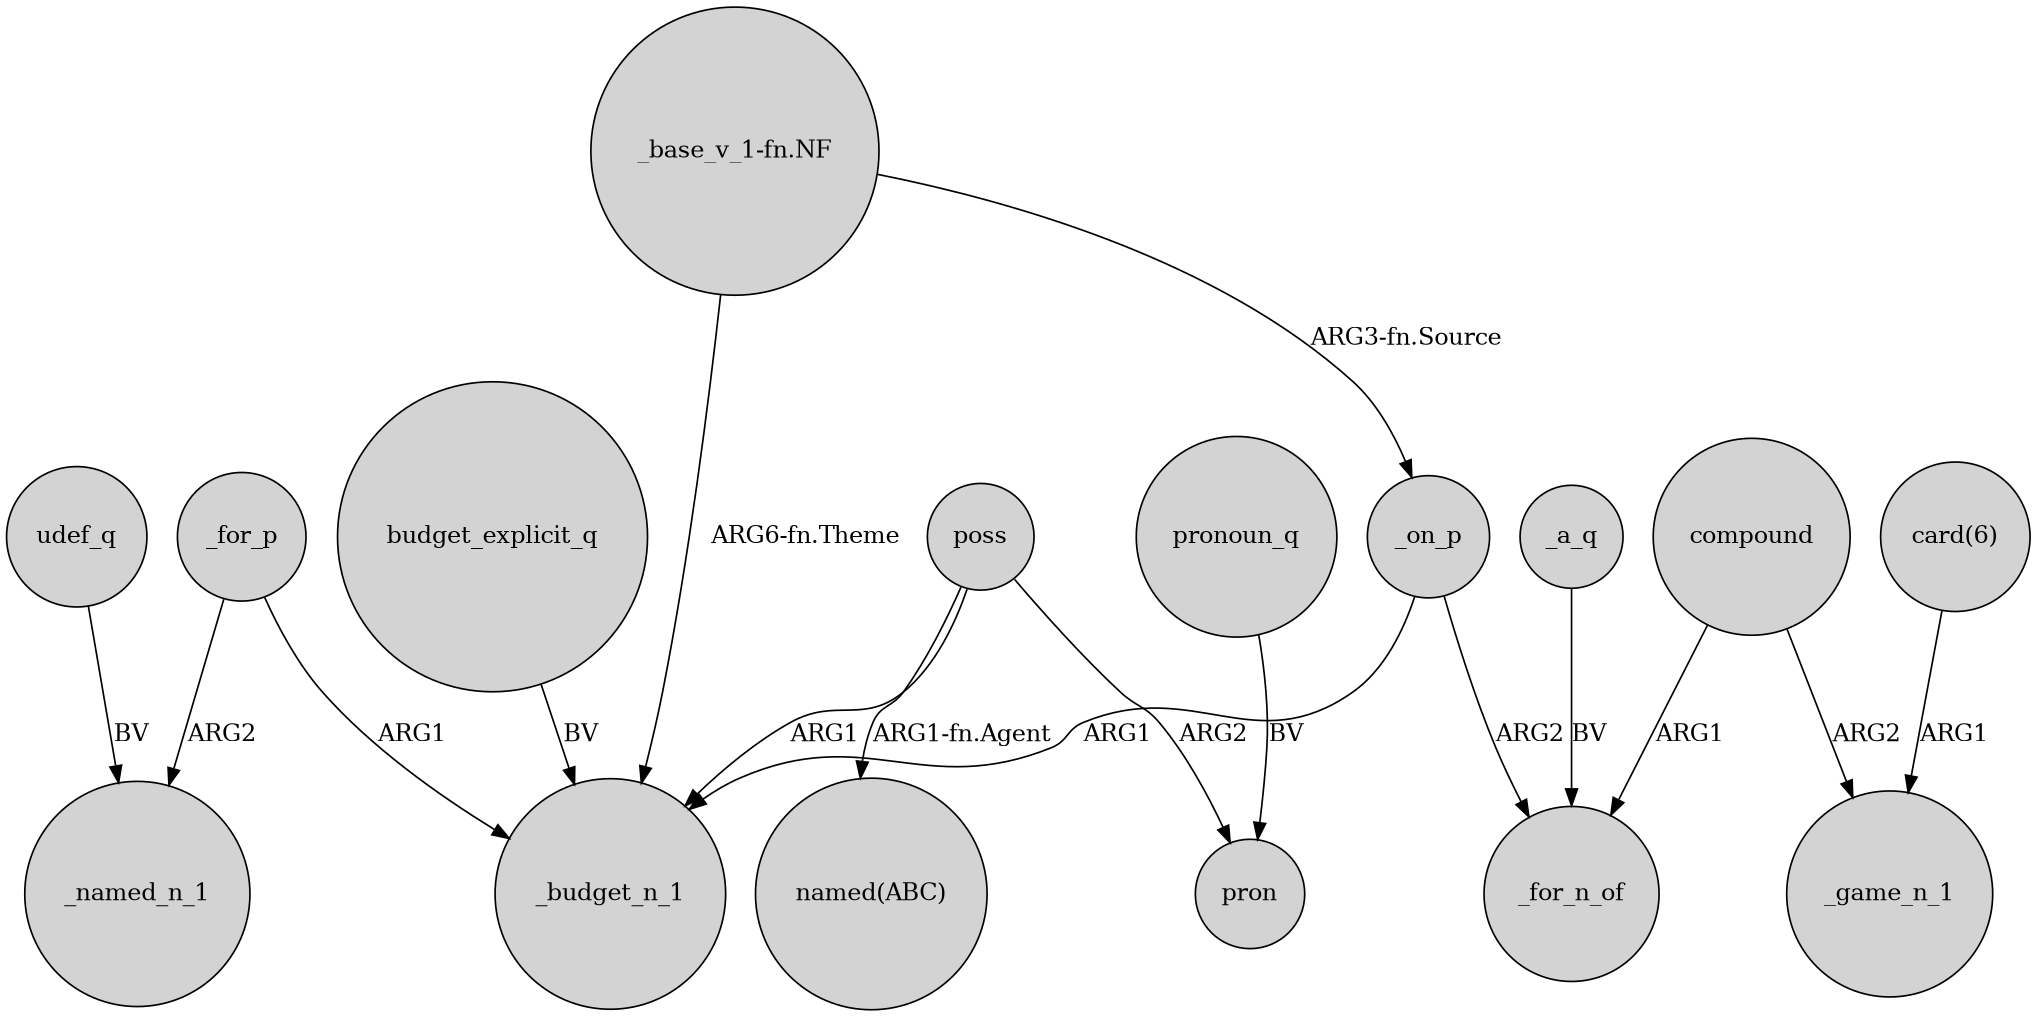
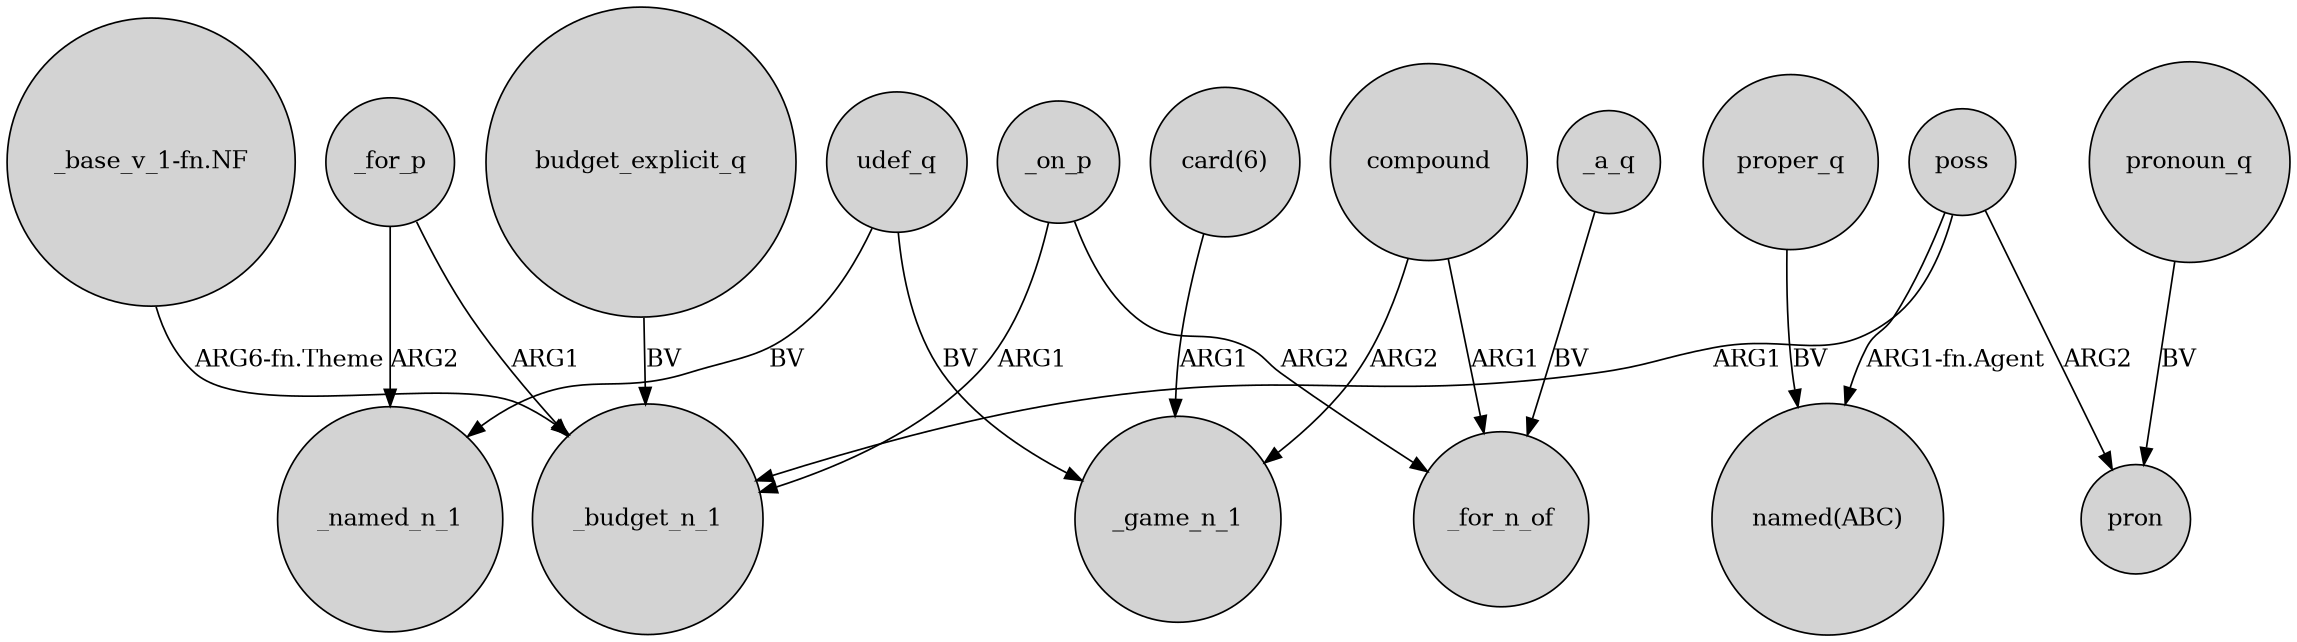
none -> (1791, 162)
(1173, 267) -> none
none -> (946, 378)
